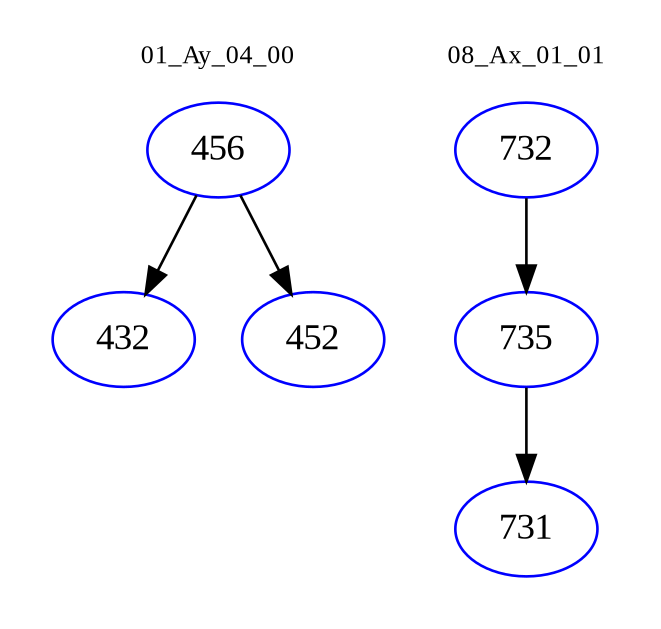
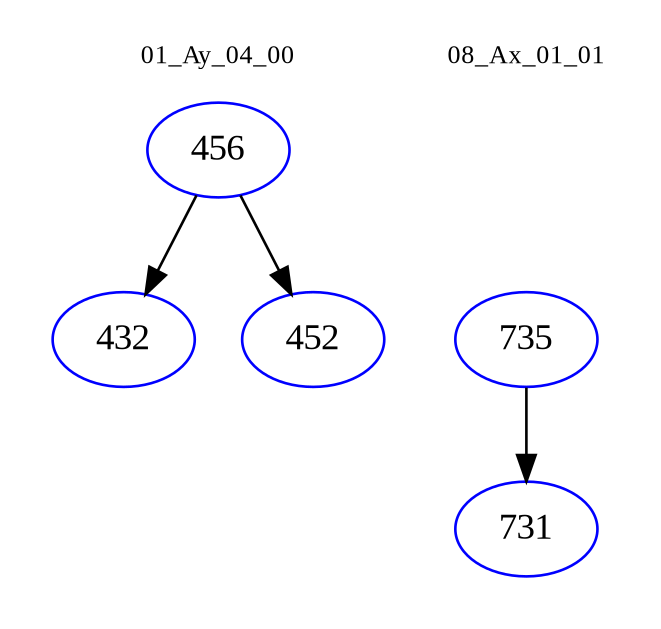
(526, 150) -> none
